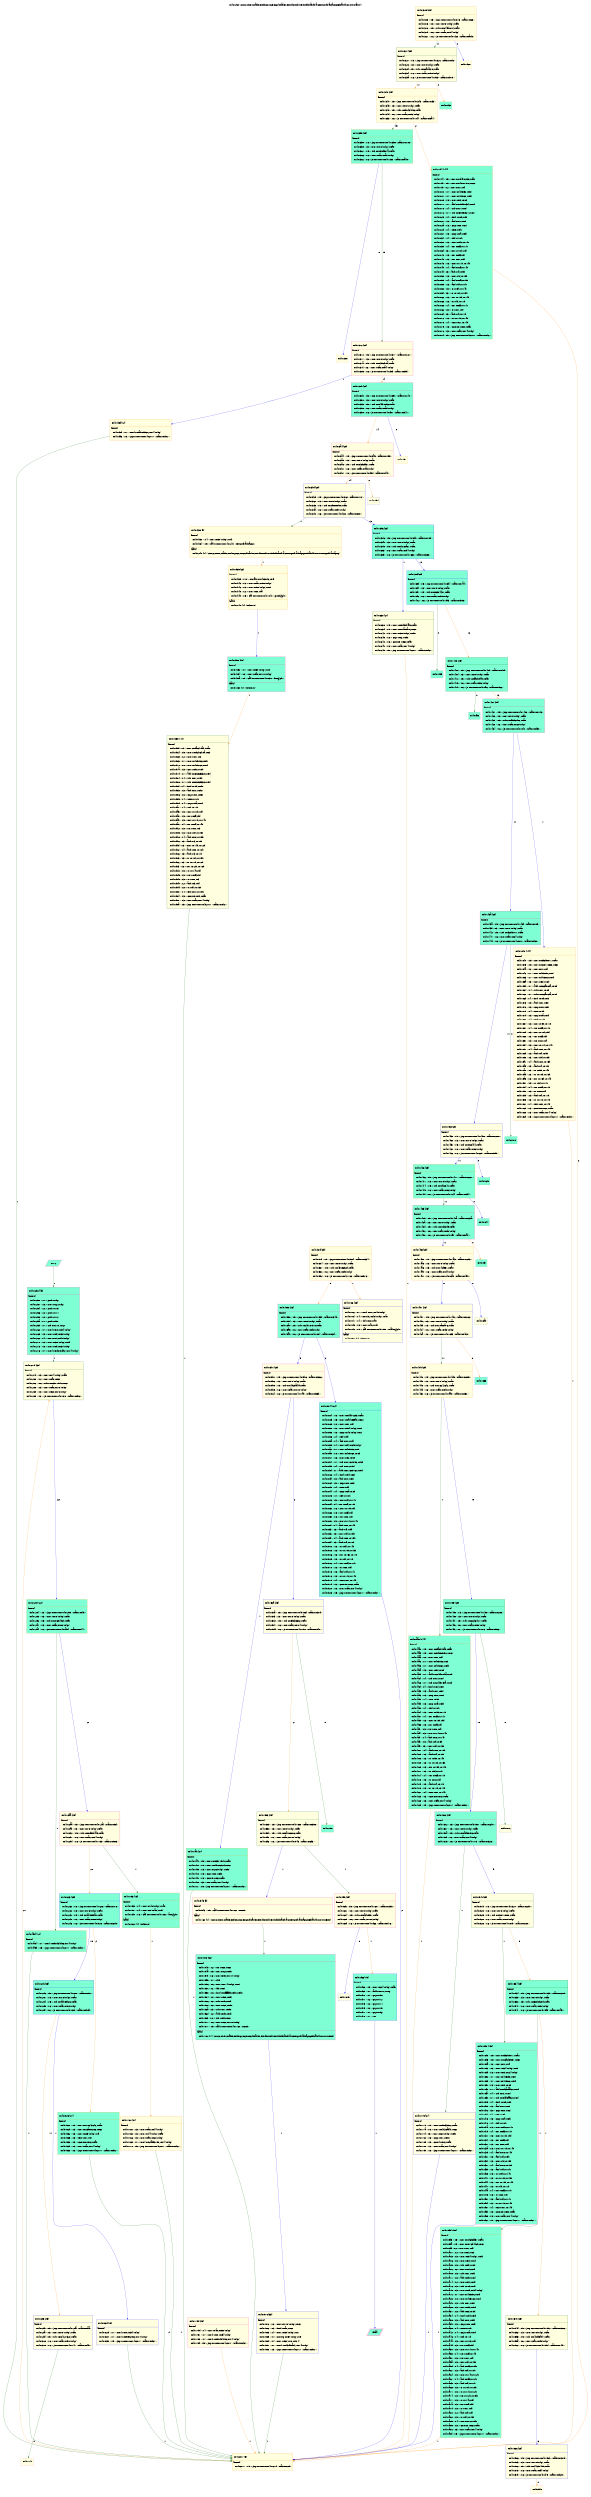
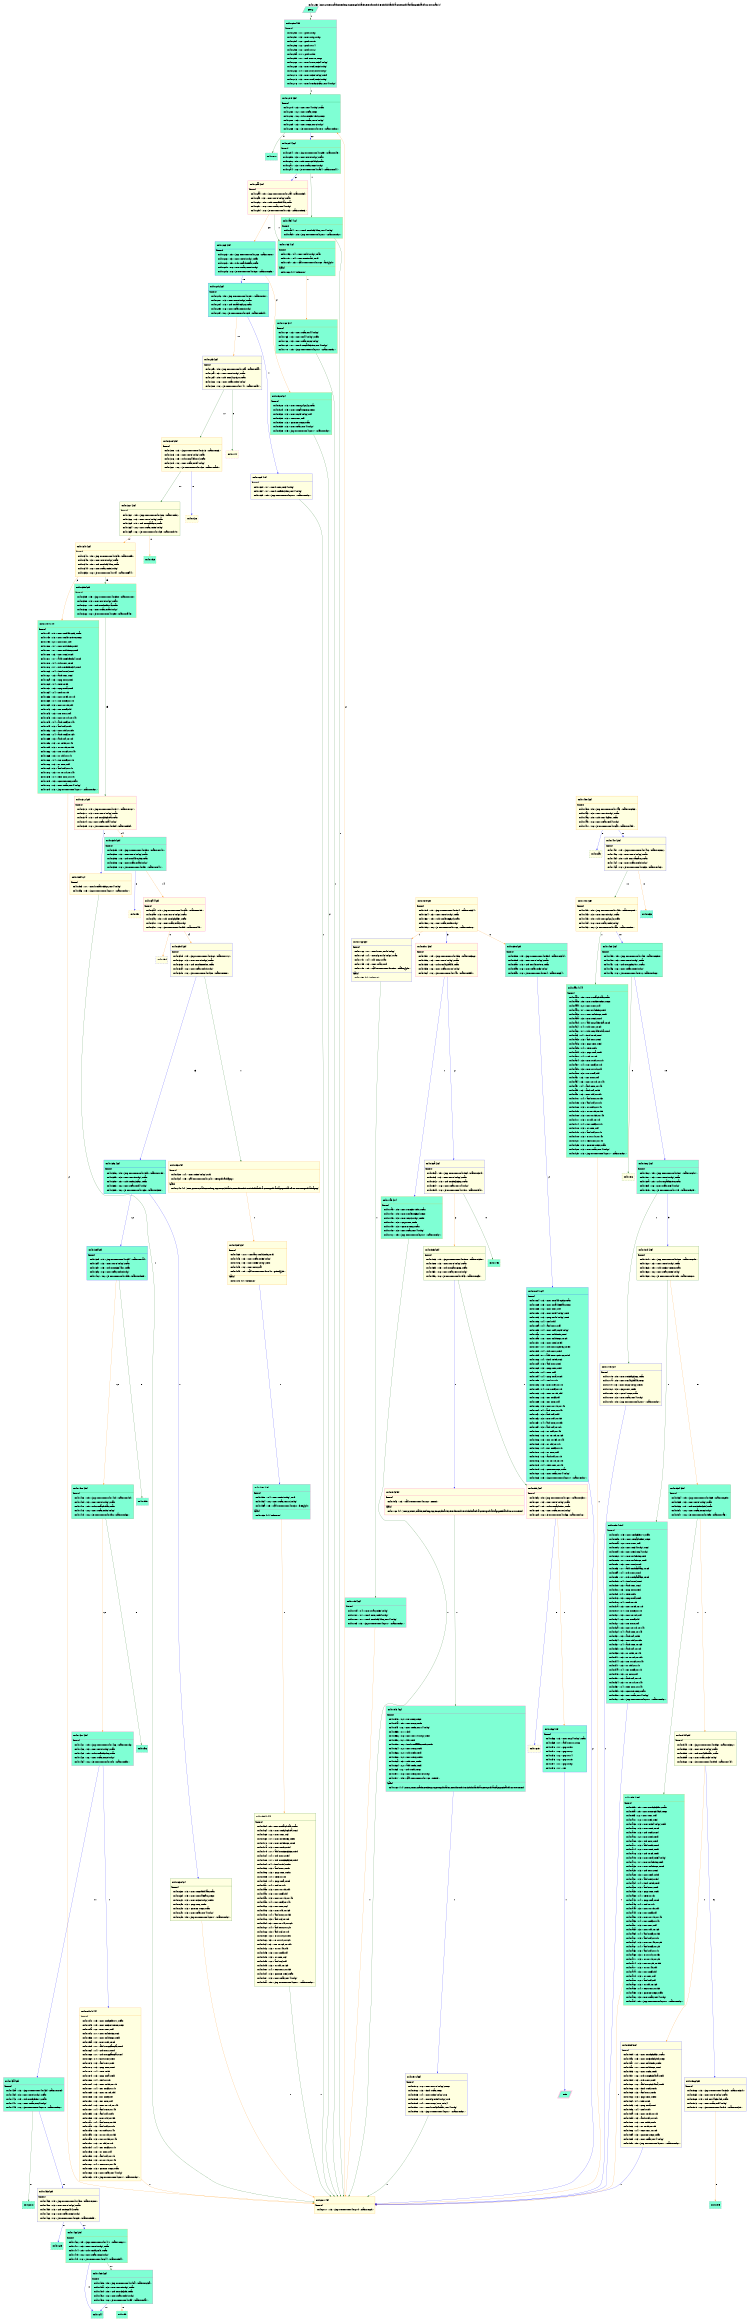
none -> (271, 157)
(342, 359) -> none
none -> (212, 413)
(443, 1242) -> (104, 2307)
none -> (376, 1289)
(301, 1350) -> (447, 936)
(53, 1381) -> (310, 114)
none -> (651, 2094)
(151, 2133) -> (307, 336)
(218, 2332) -> (376, 1613)
(375, 2332) -> (565, 2094)
(537, 2490) -> (715, 2205)
